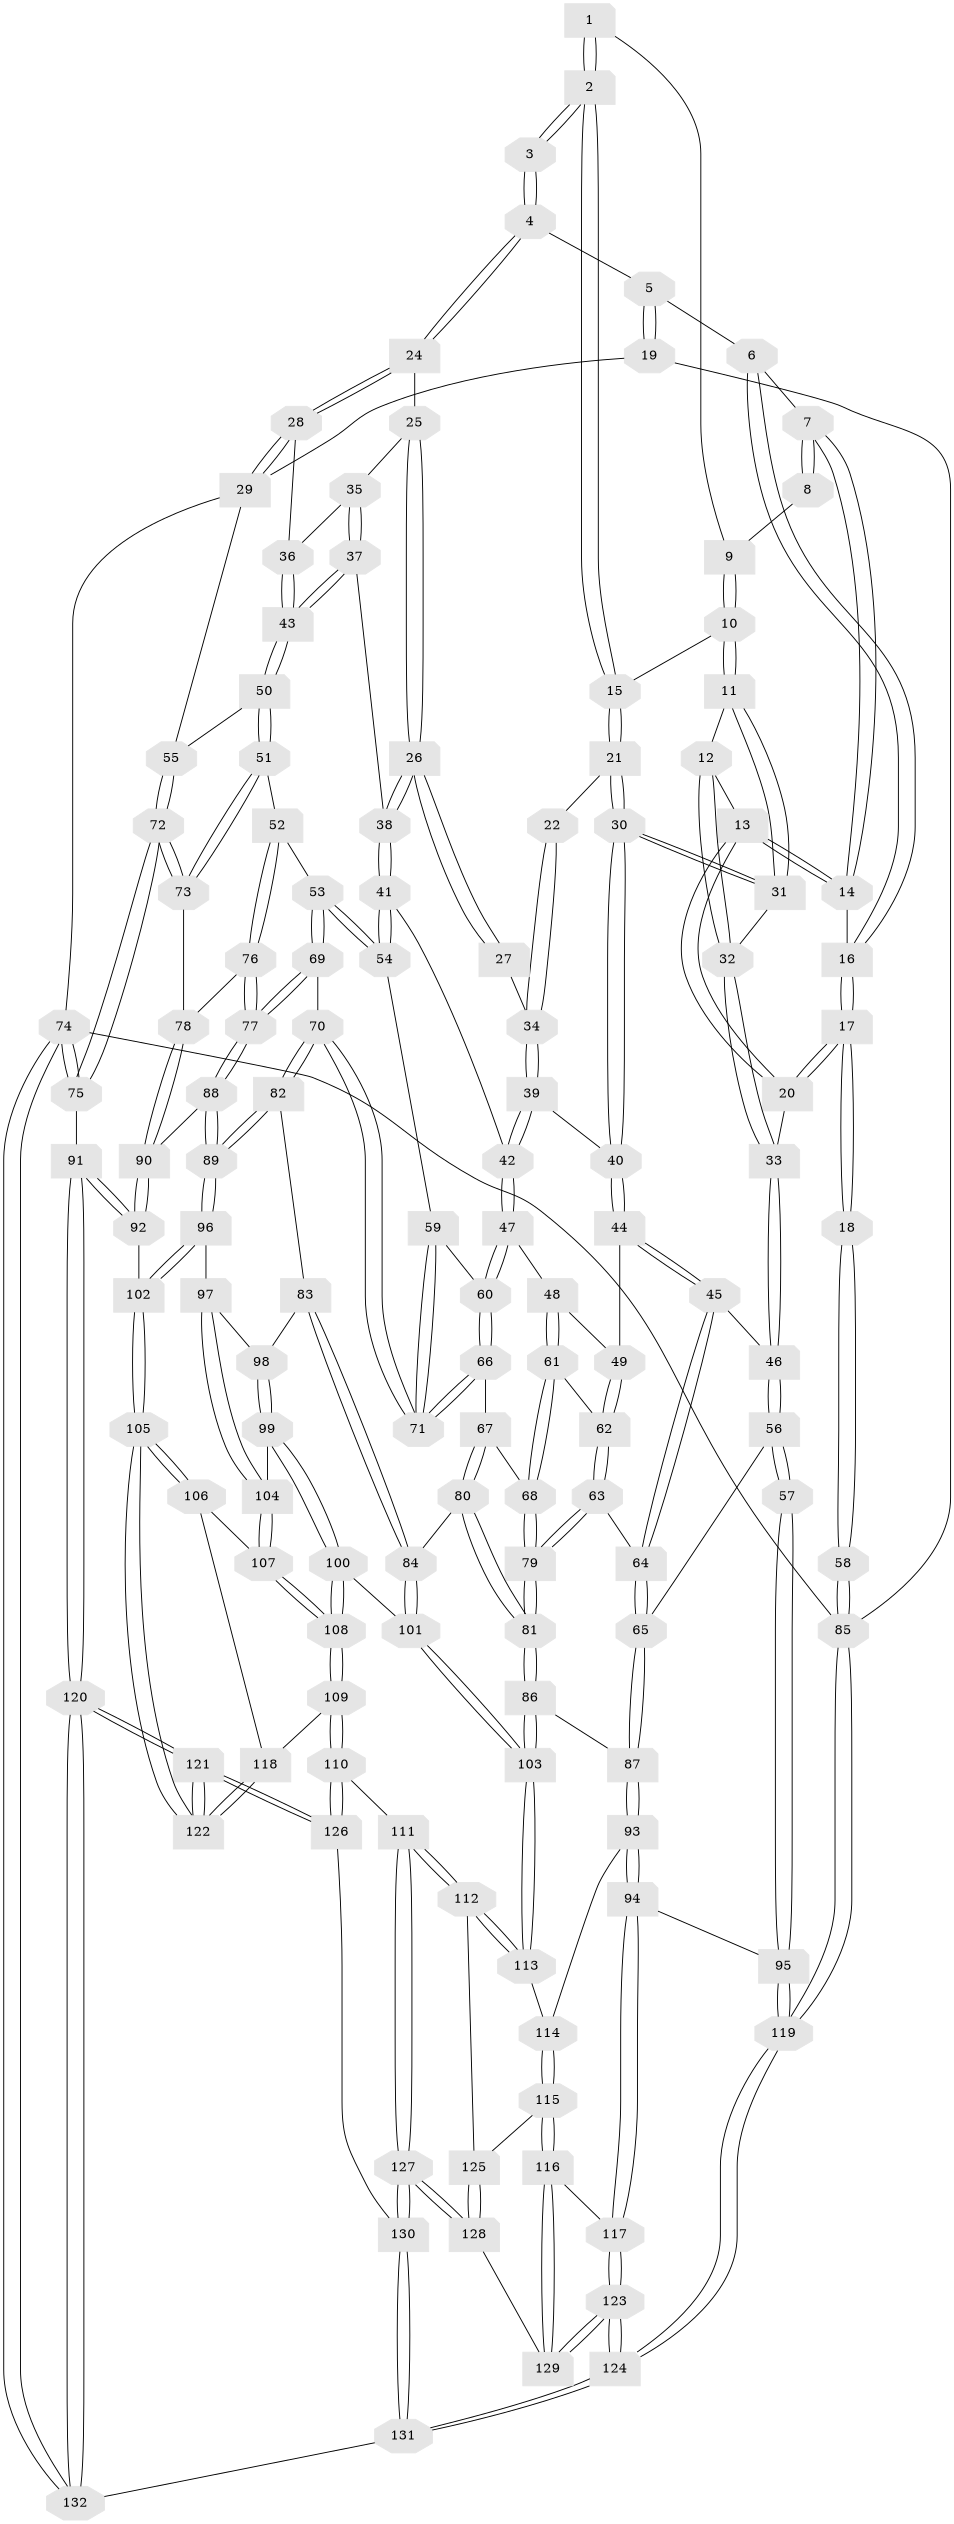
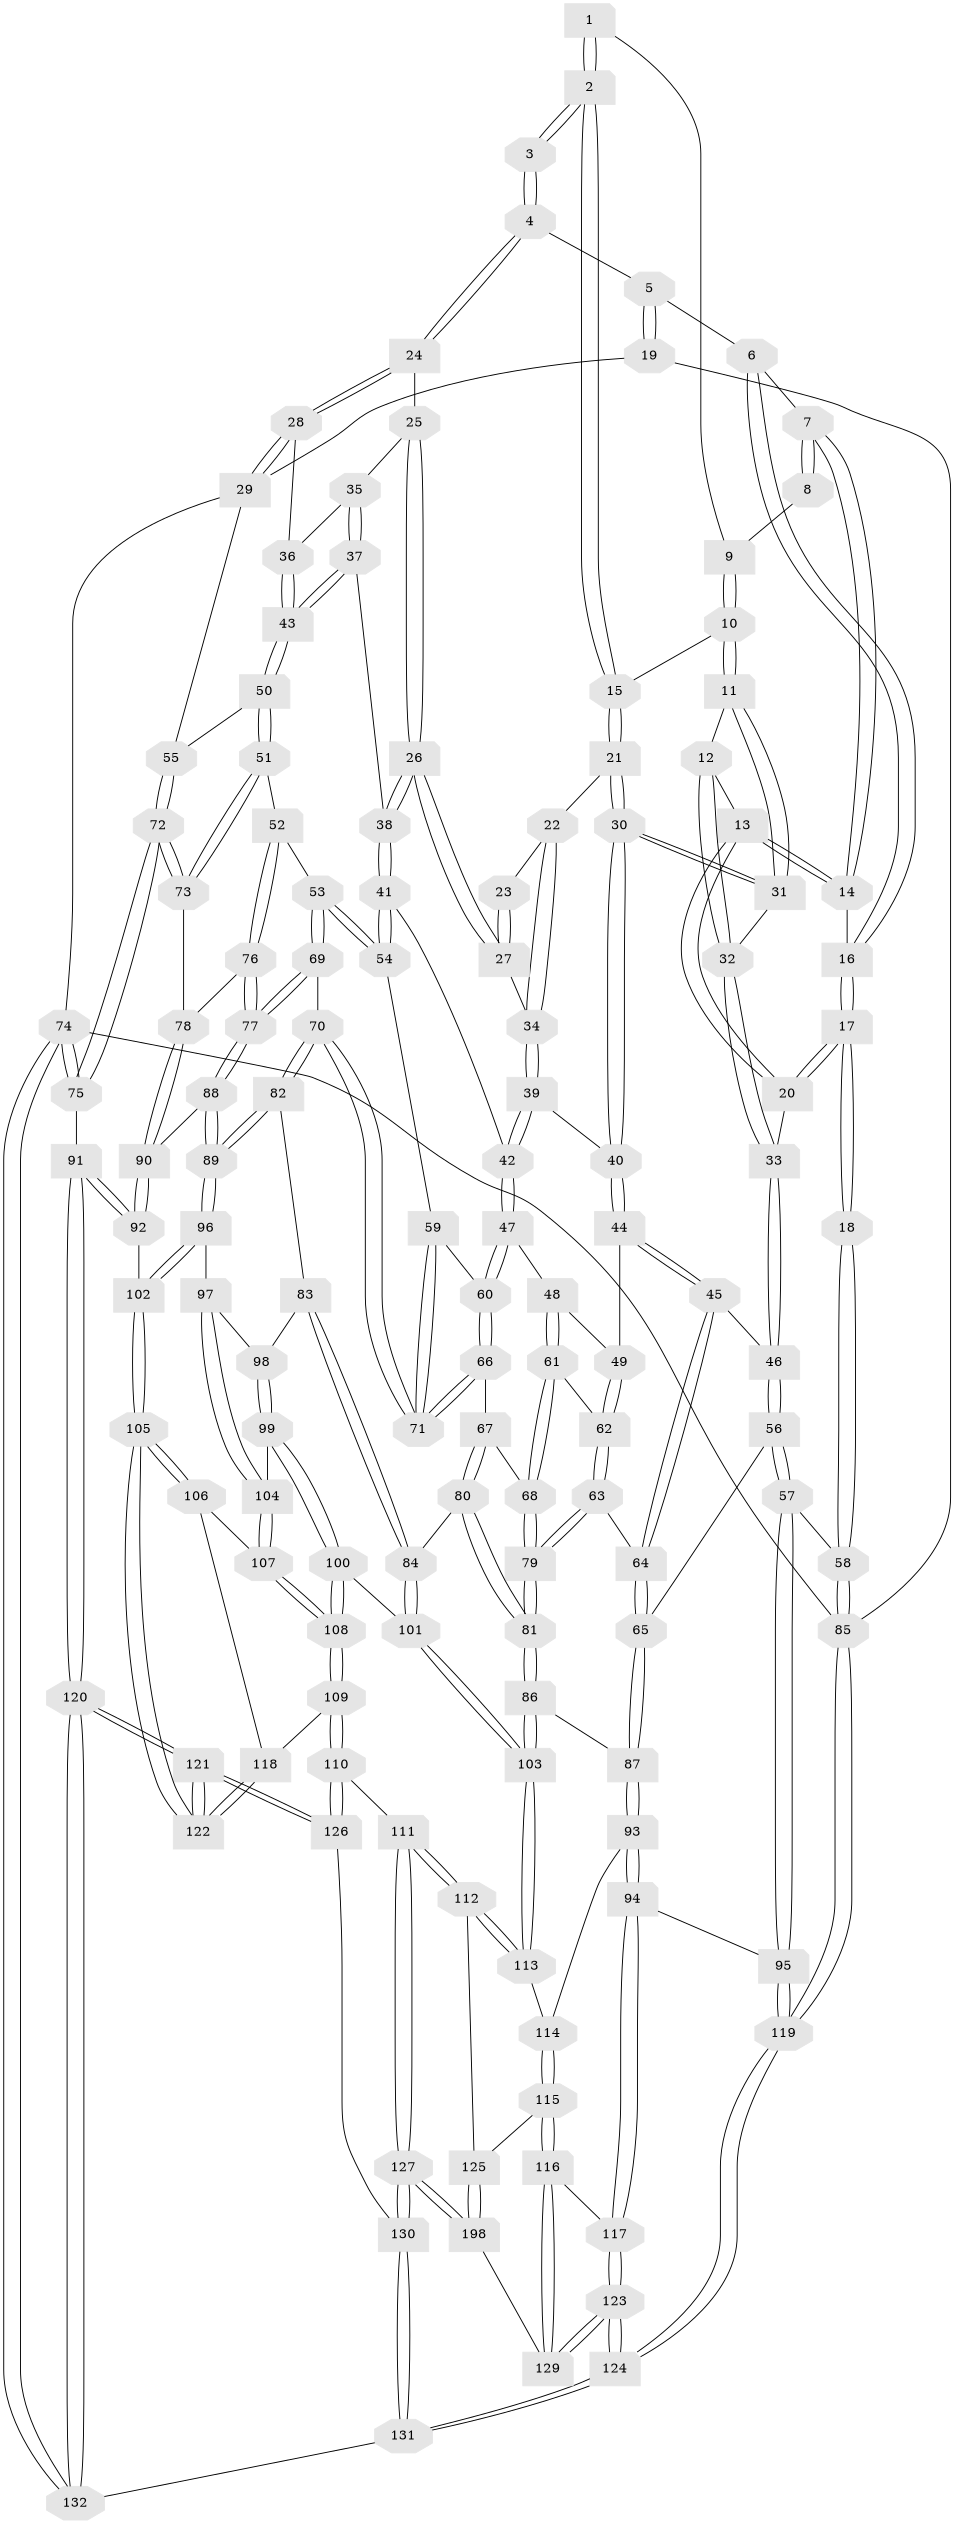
none -> (504, 893)
none -> (815, 1530)
(474, 2235) -> (474, 2235)
